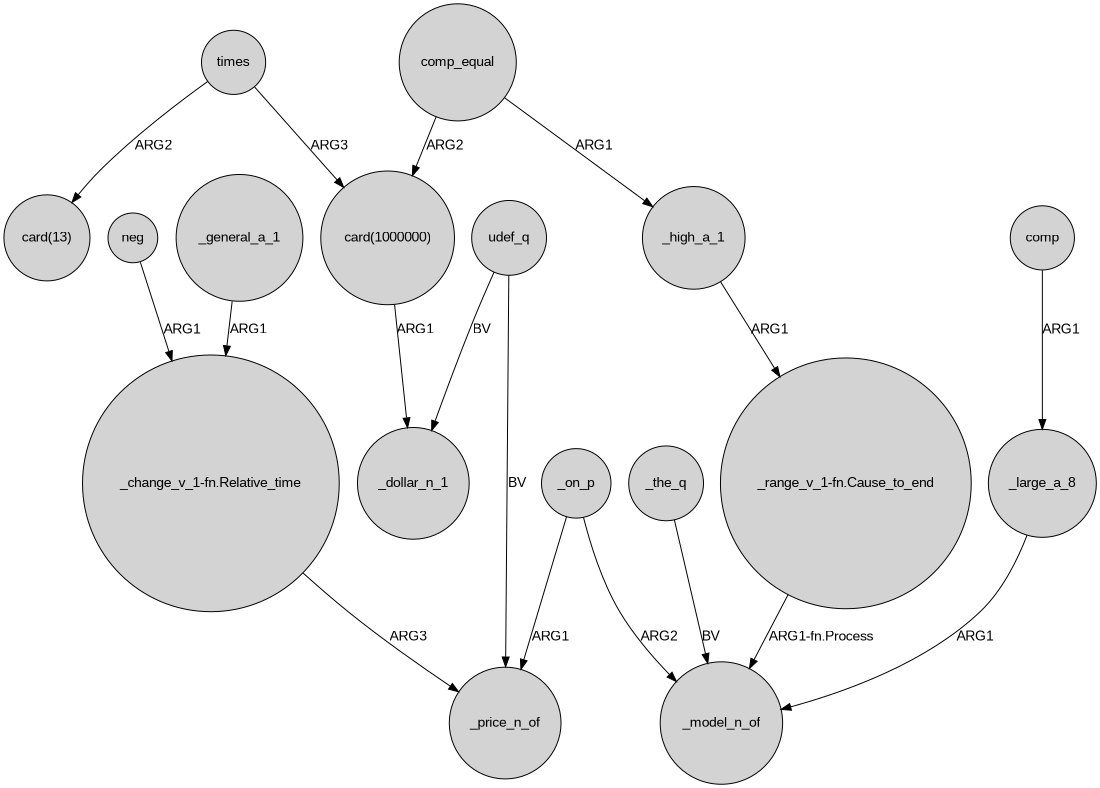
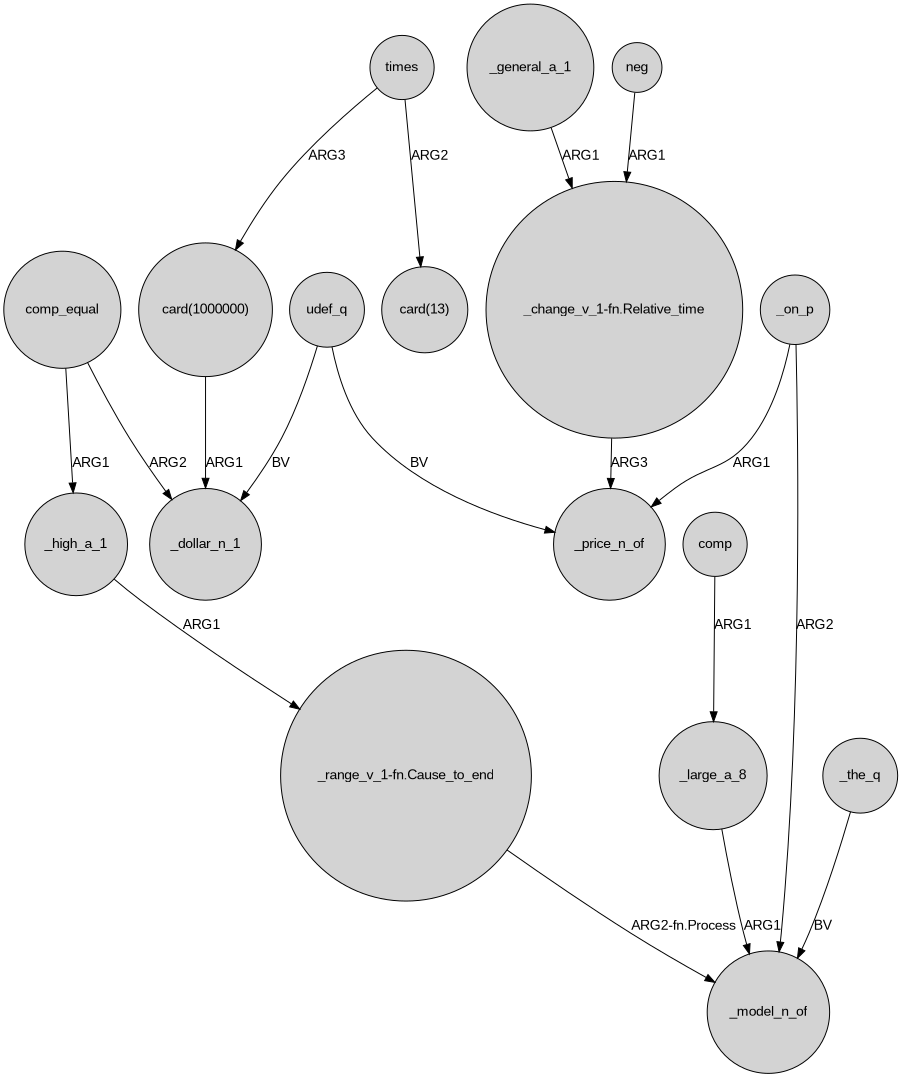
(426, 141) -> (124, 429)
(821, 637) -> (683, 926)
